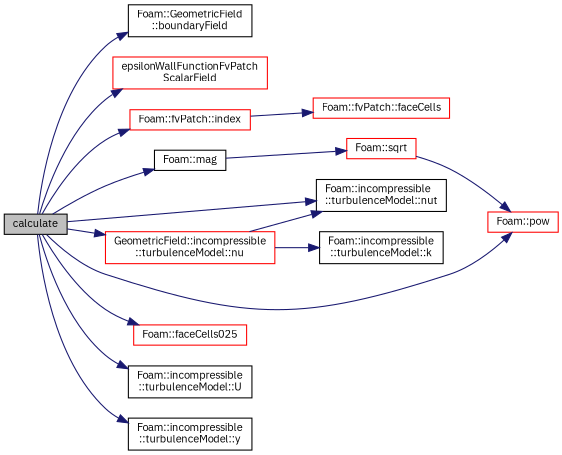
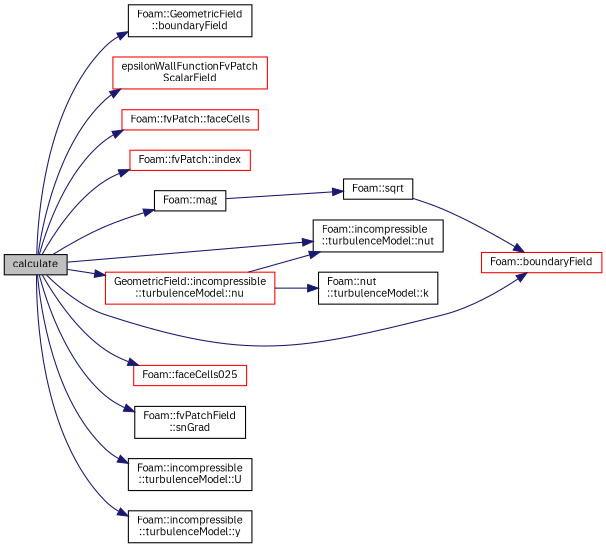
(276, 115) -> (66, 188)
(381, 149) -> (378, 189)
(523, 222) -> (542, 263)
(381, 248) -> (378, 288)
none -> (190, 422)
